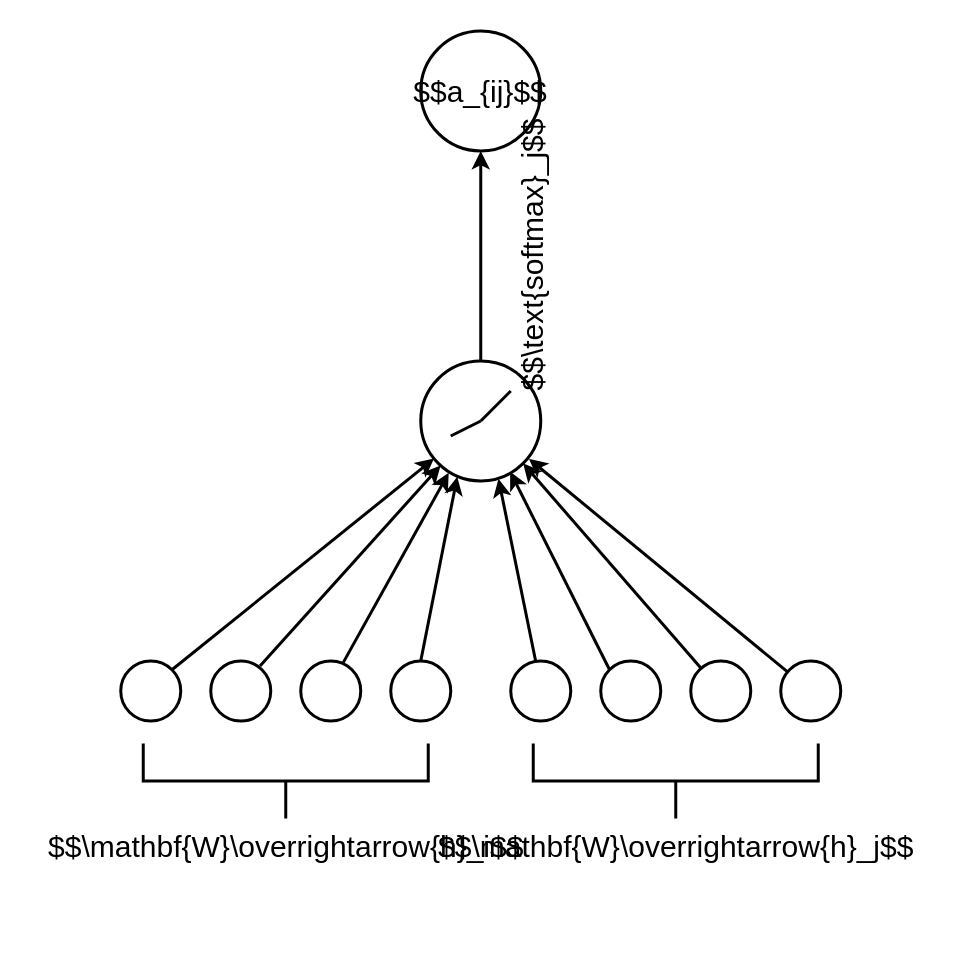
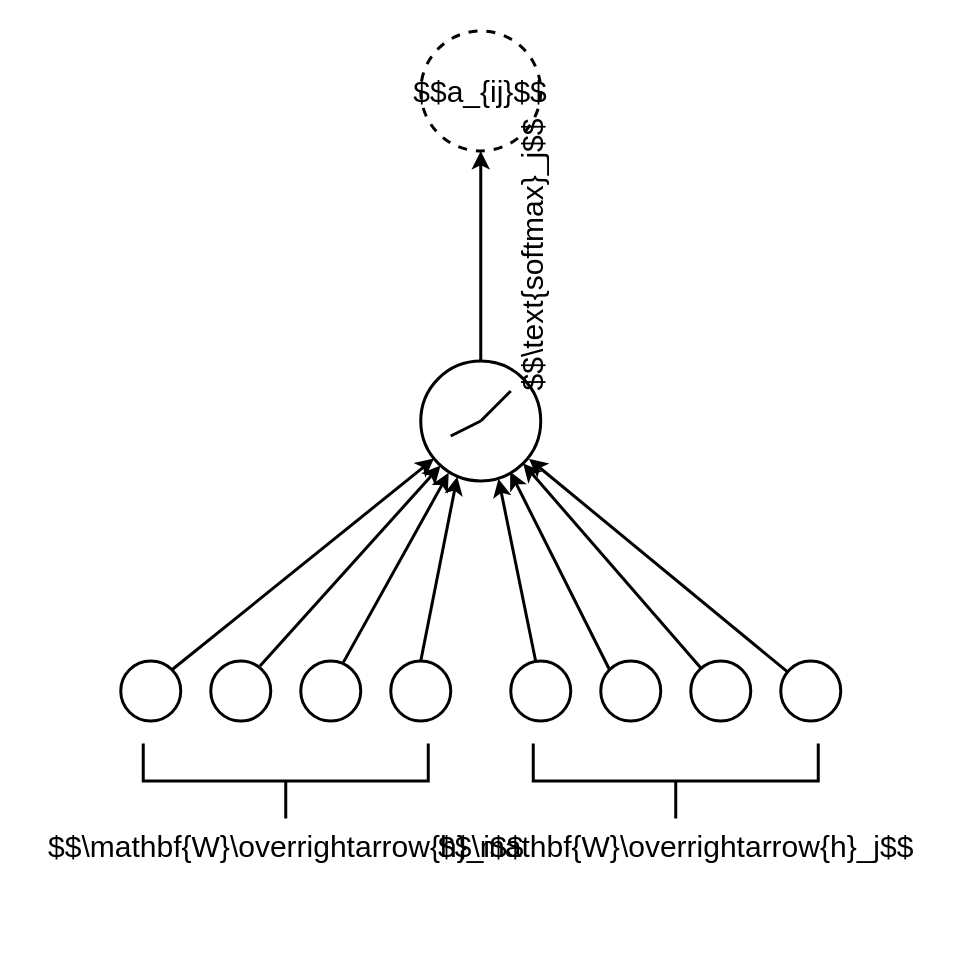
(481, 91) -> (481, 91)
